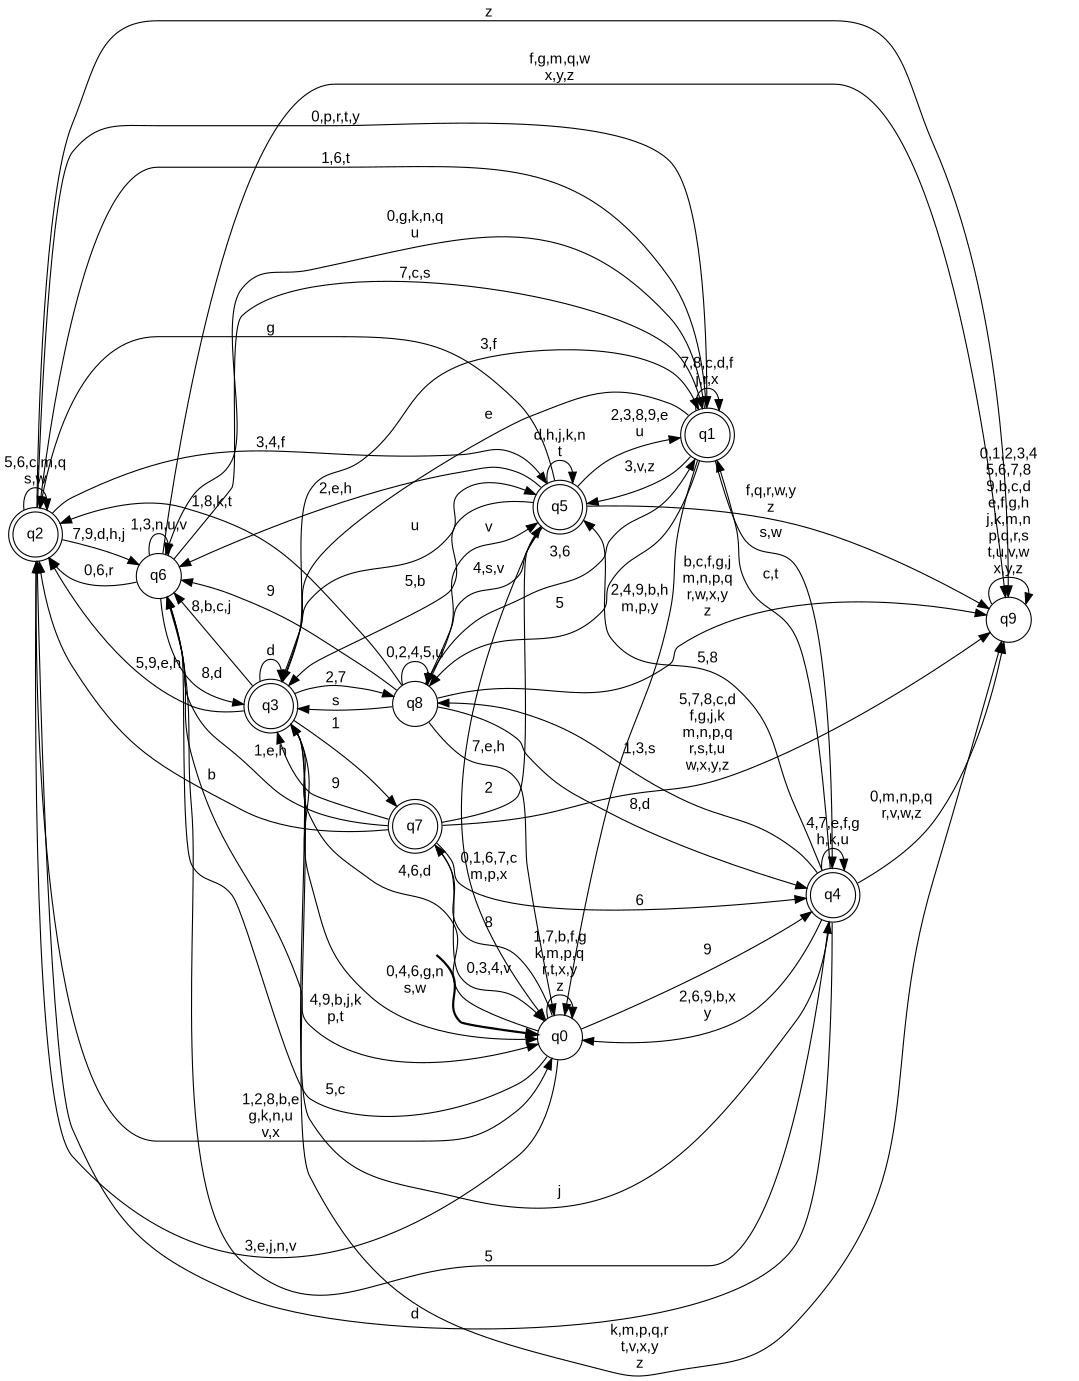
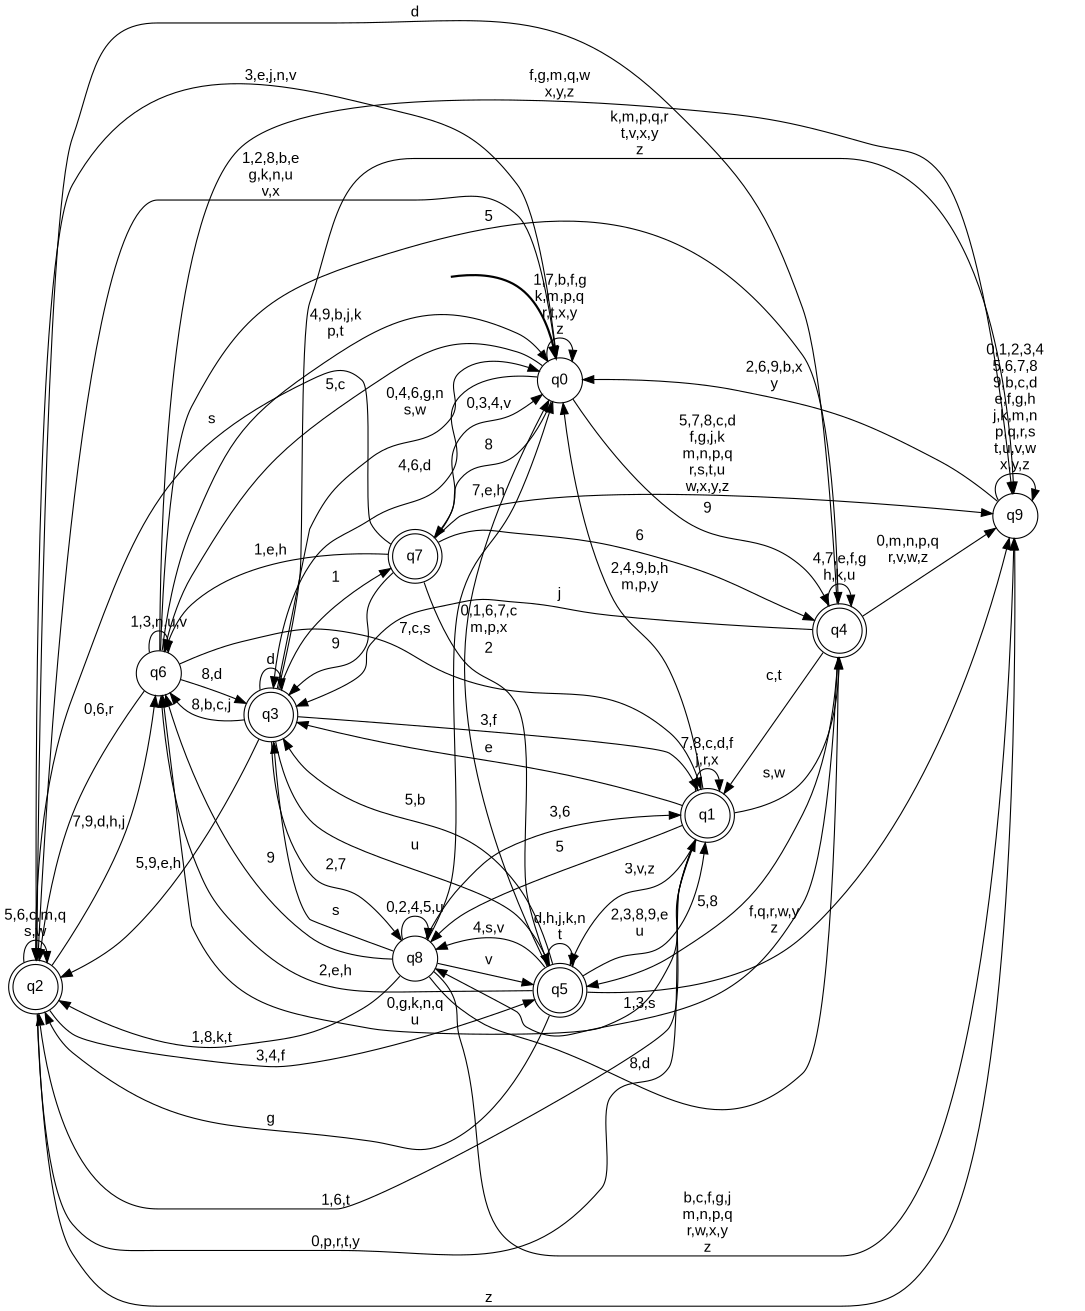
(212, 776) -> (212, 419)
(732, 1024) -> (807, 406)
